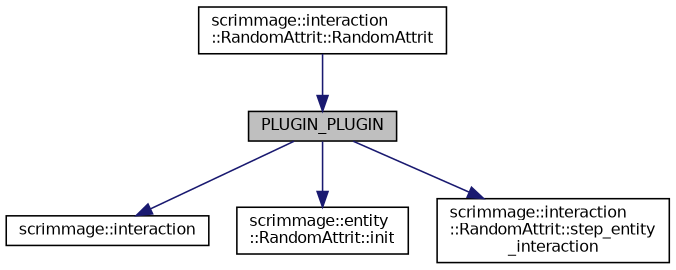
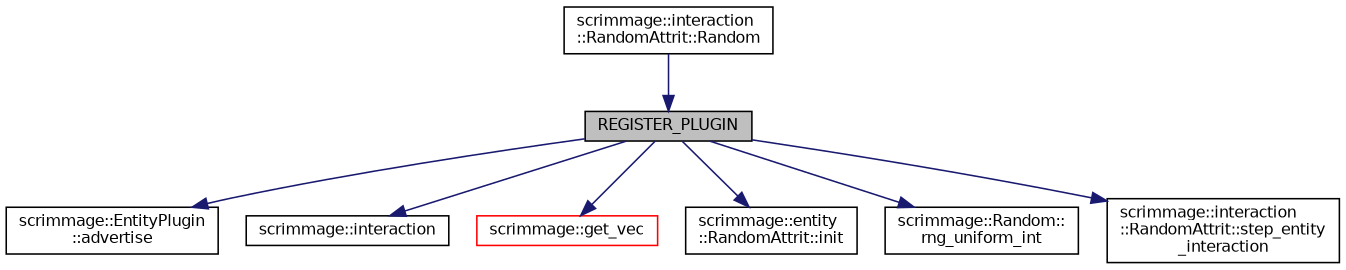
(323, 30) -> (669, 30)
(323, 126) -> (669, 126)
none -> (112, 231)
none -> (567, 231)
none -> (982, 231)
